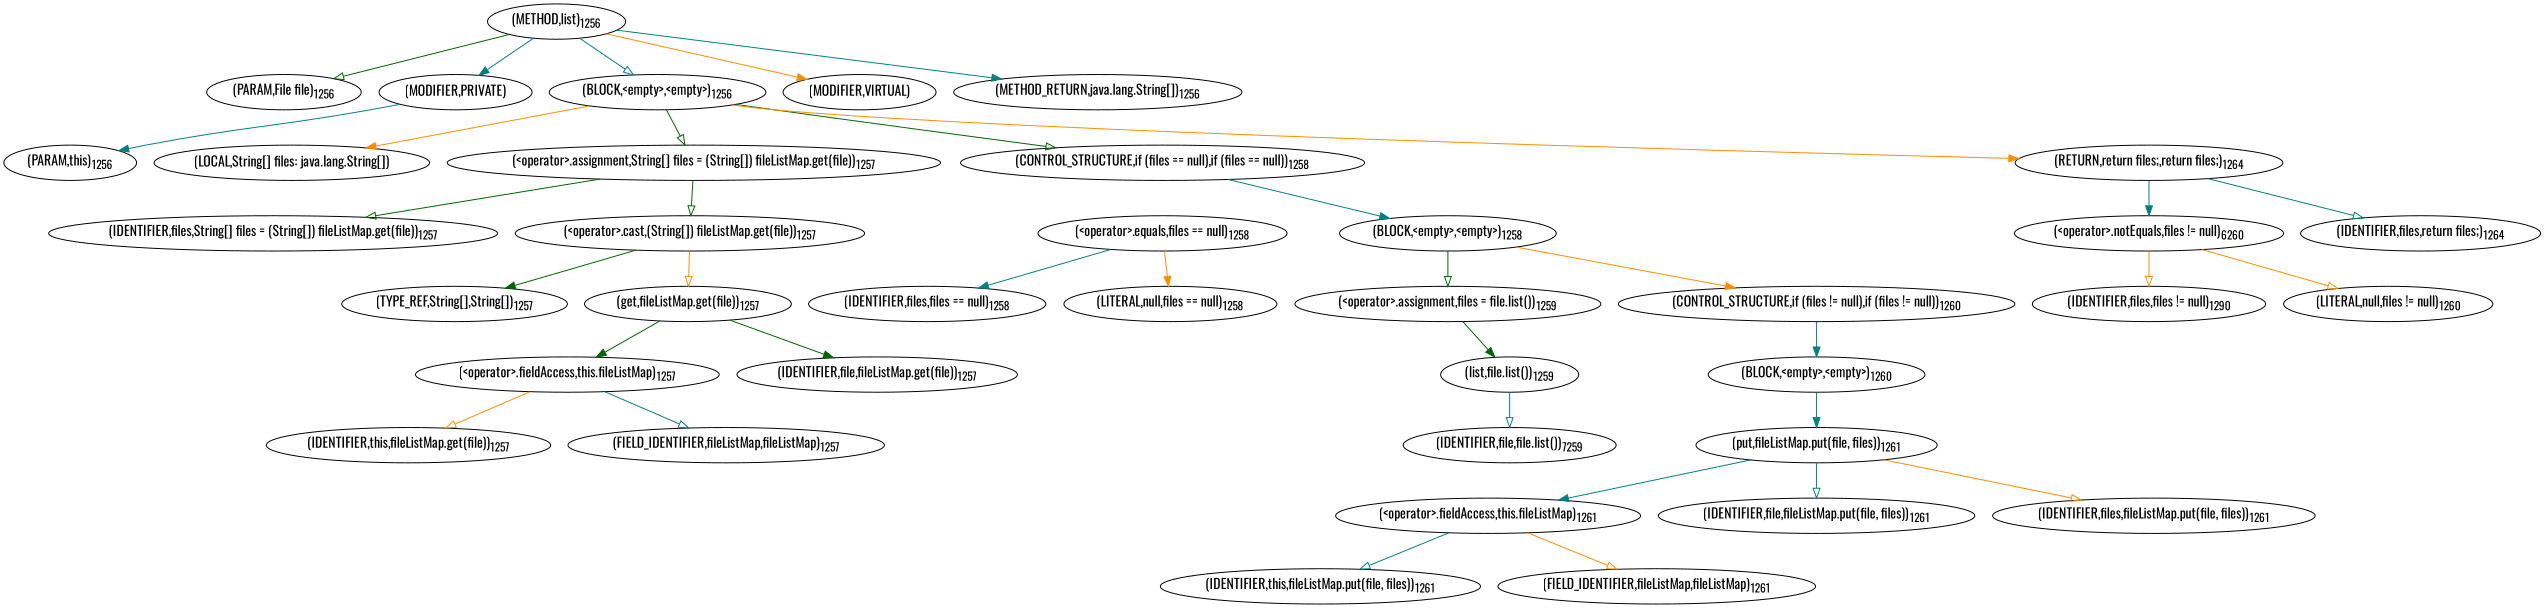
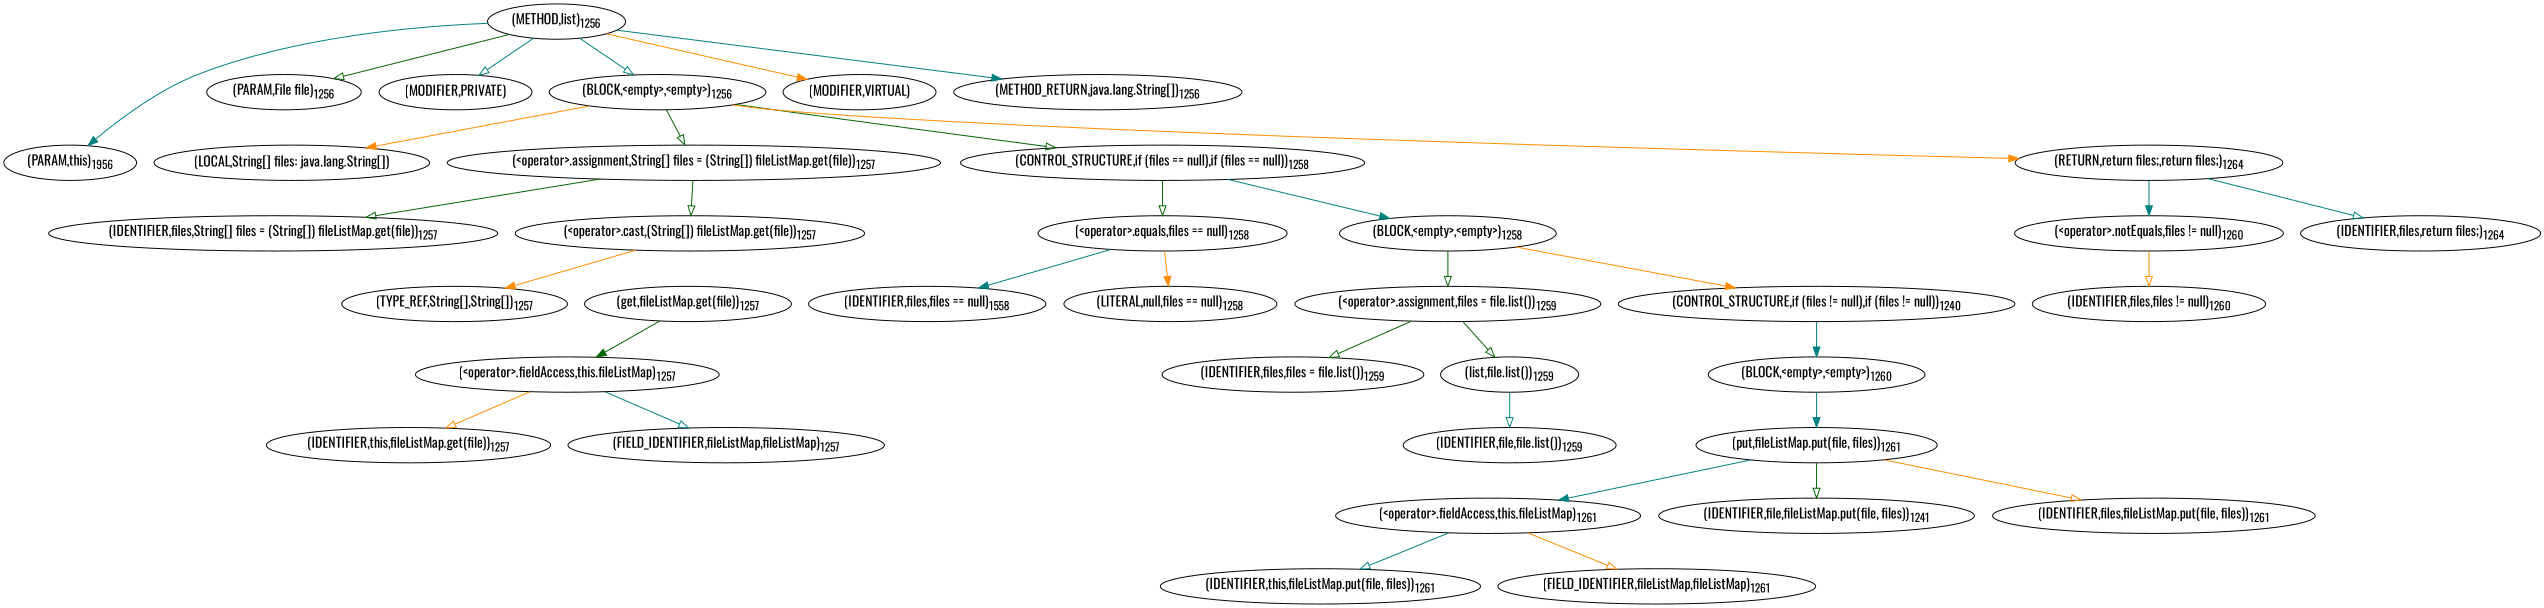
(510, 54) -> (510, 54)
(264, 126) -> (281, 49)
(103, 161) -> (103, 161)
none -> (1163, 193)
(2233, 232) -> (2233, 232)
(689, 264) -> none
(575, 268) -> (575, 268)
(1000, 303) -> (1000, 303)
(1950, 303) -> (1950, 303)
(2220, 303) -> (2220, 303)
(2388, 304) -> none
(1475, 336) -> (1475, 336)
(877, 375) -> none
none -> (1293, 375)
(1573, 444) -> (1573, 444)
(1817, 476) -> (1817, 476)
(1920, 514) -> (1920, 514)
